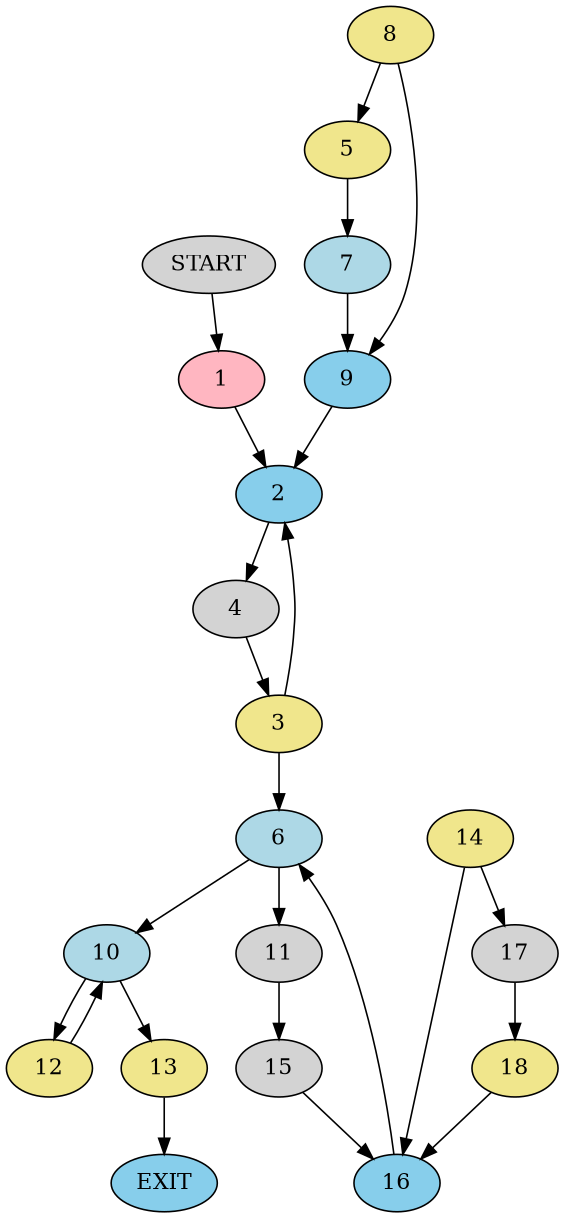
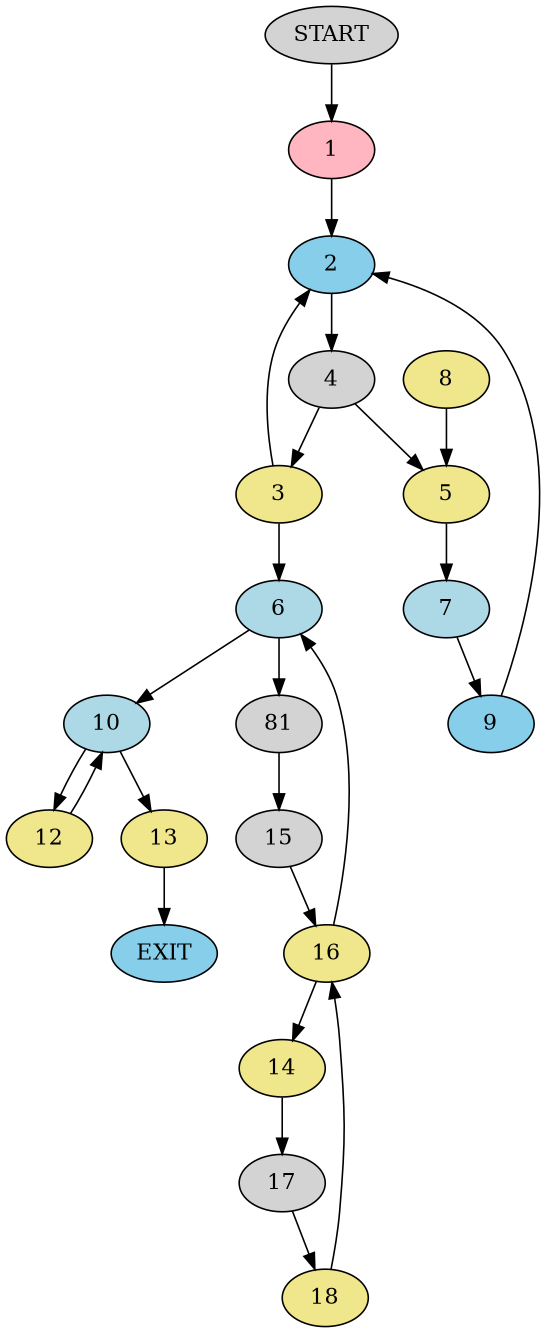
(417, 205) -> none
none -> (383, 431)
(279, 953) -> (279, 724)
(435, 1003) -> (308, 1003)
(397, 1183) -> (327, 953)
